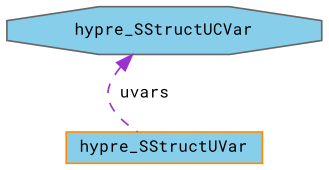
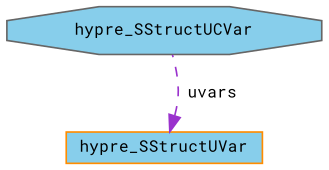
(110, 103) -> (178, 85)
